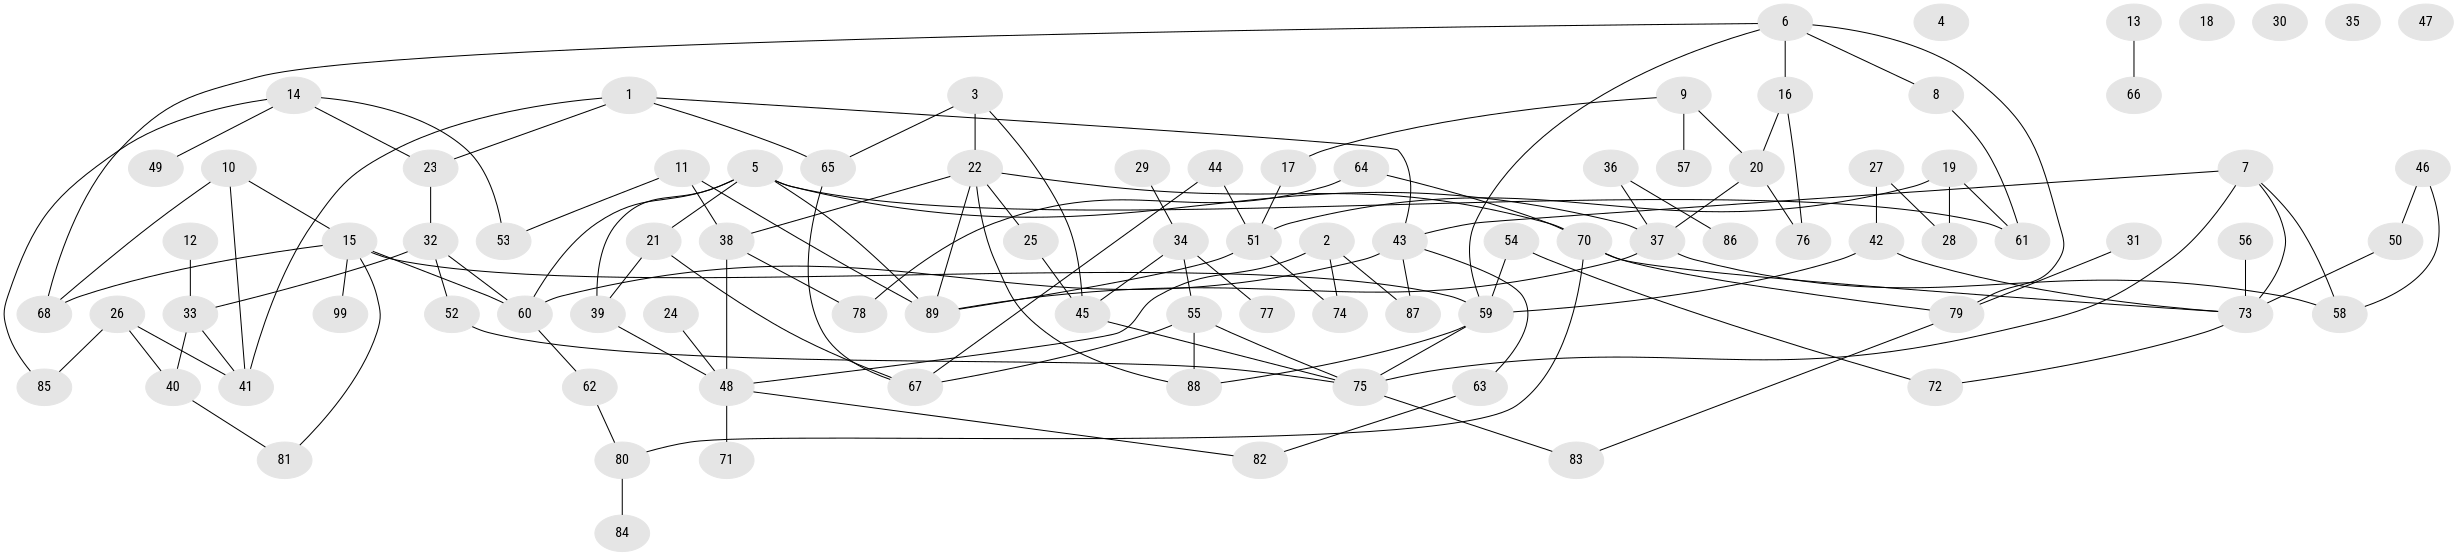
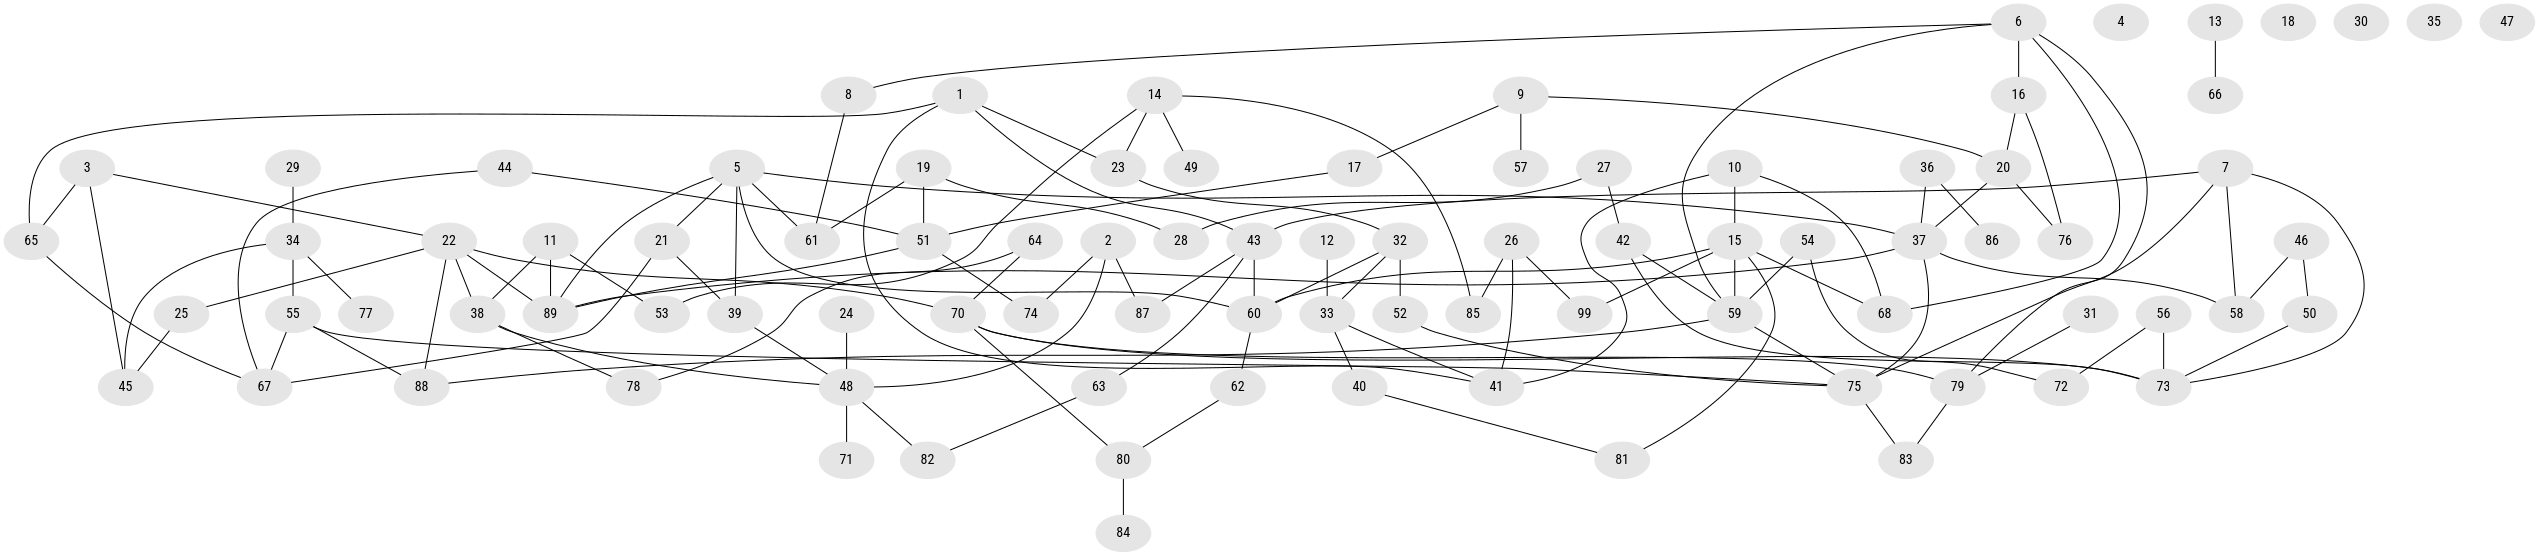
(145, 351) -> (1547, 277)
(1221, 351) -> (1923, 328)
(2094, 360) -> (2113, 351)
